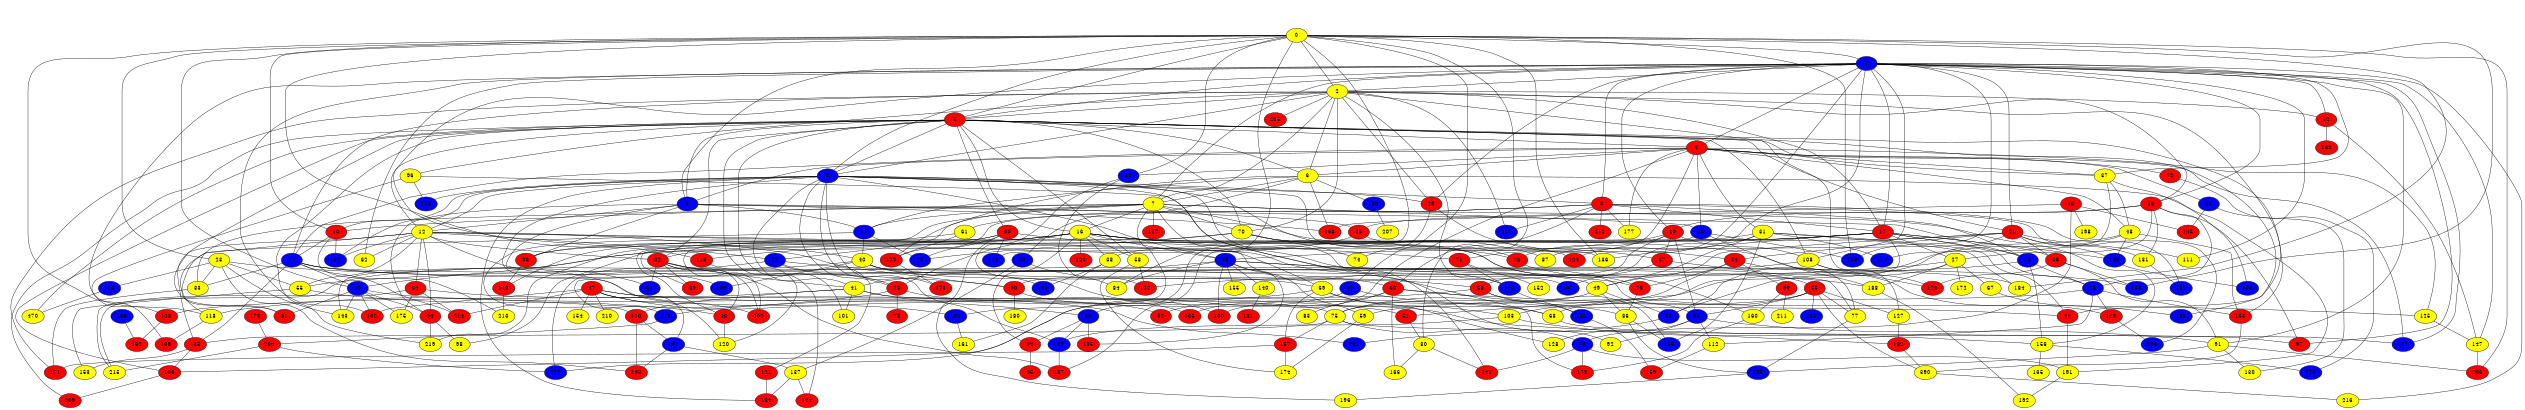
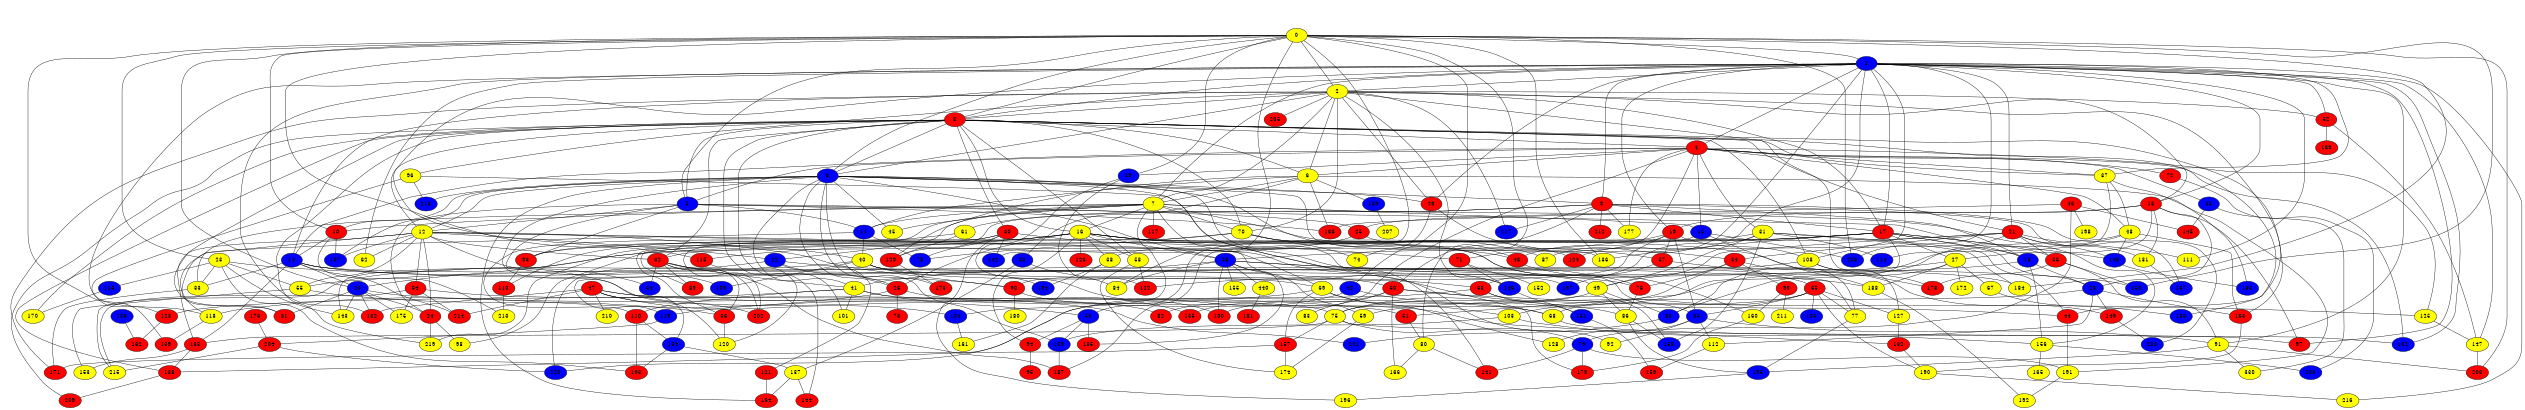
none -> (892, 232)
(1264, 288) -> (1264, 288)
(33, 316) -> (33, 316)
(578, 316) -> none
(1926, 373) -> (1926, 373)
(2250, 373) -> (2250, 373)
